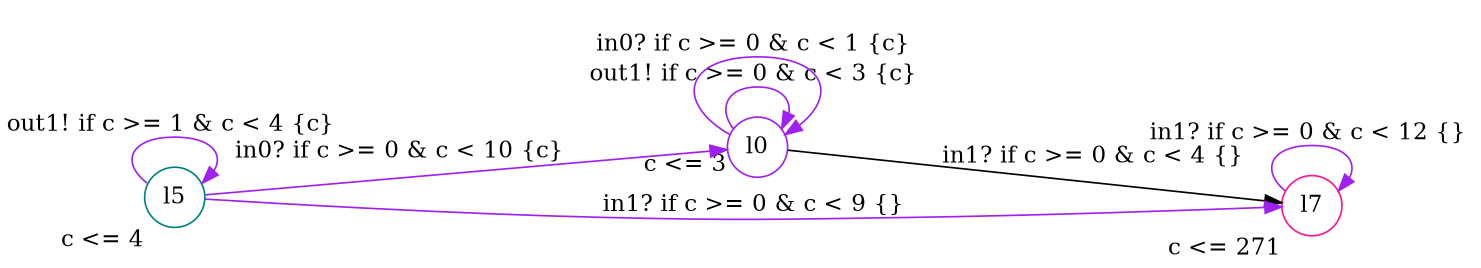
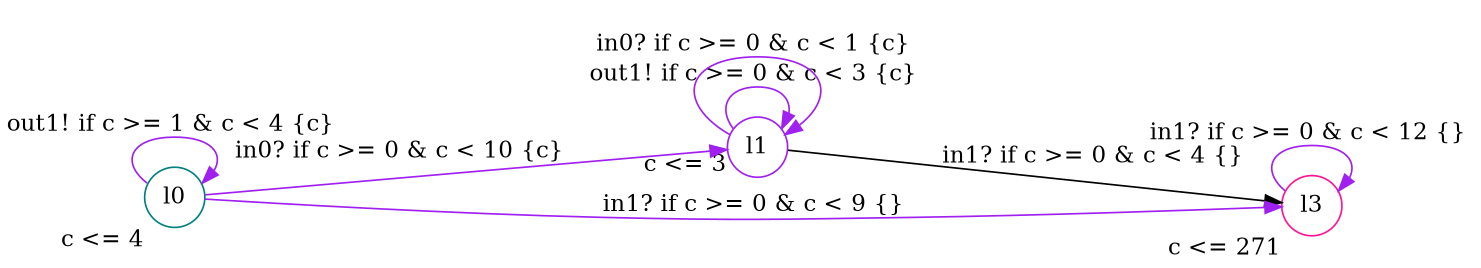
(758, 147) -> (758, 147)
(175, 197) -> (175, 197)
(1312, 206) -> (1312, 206)
